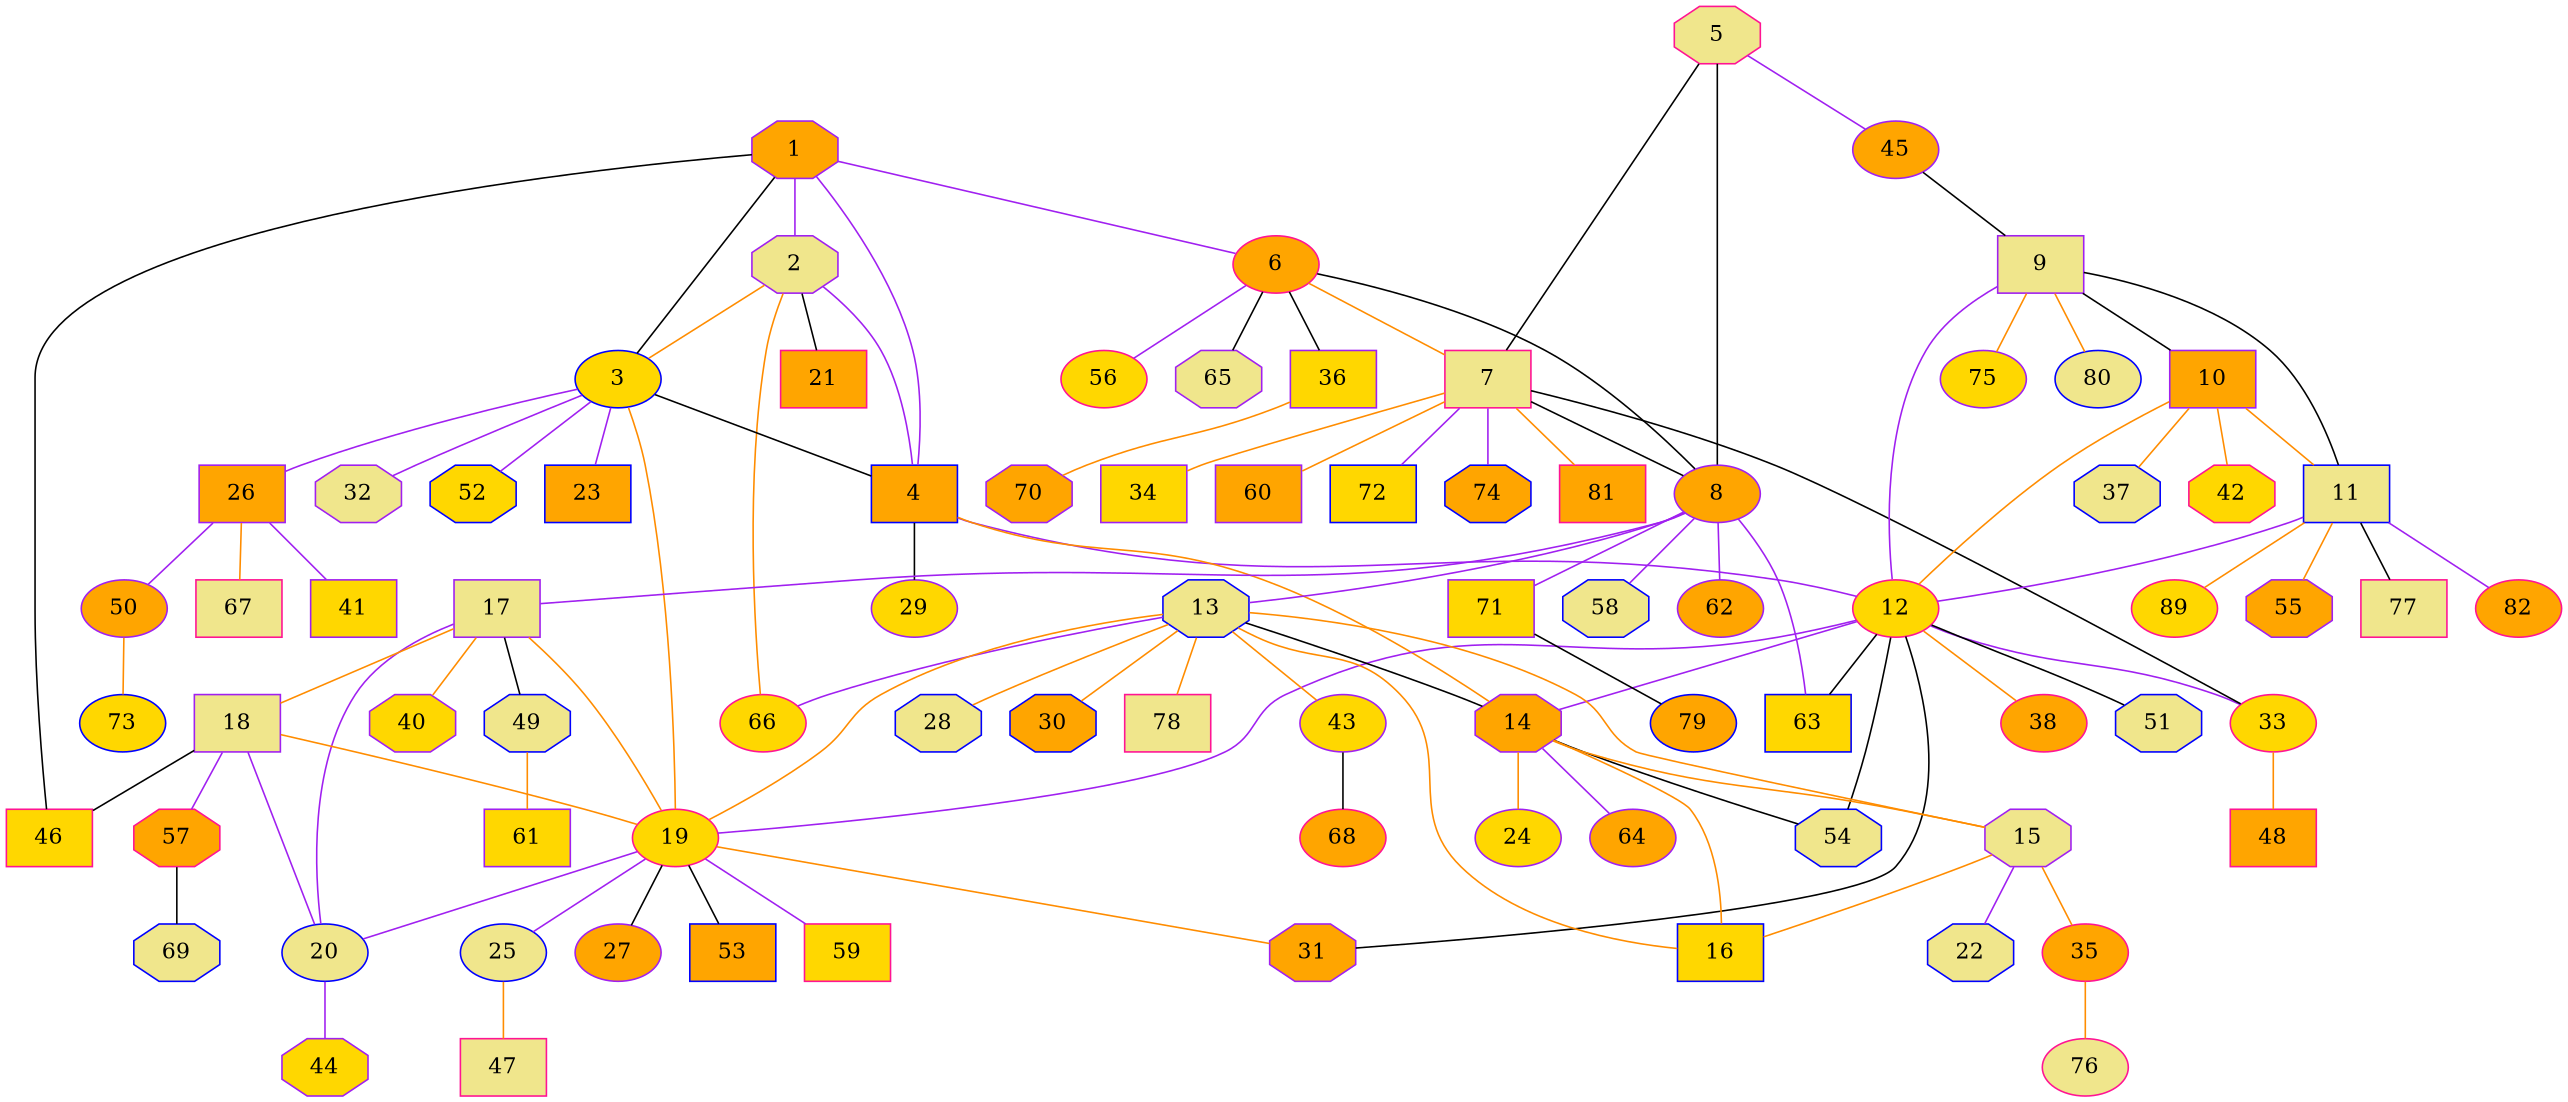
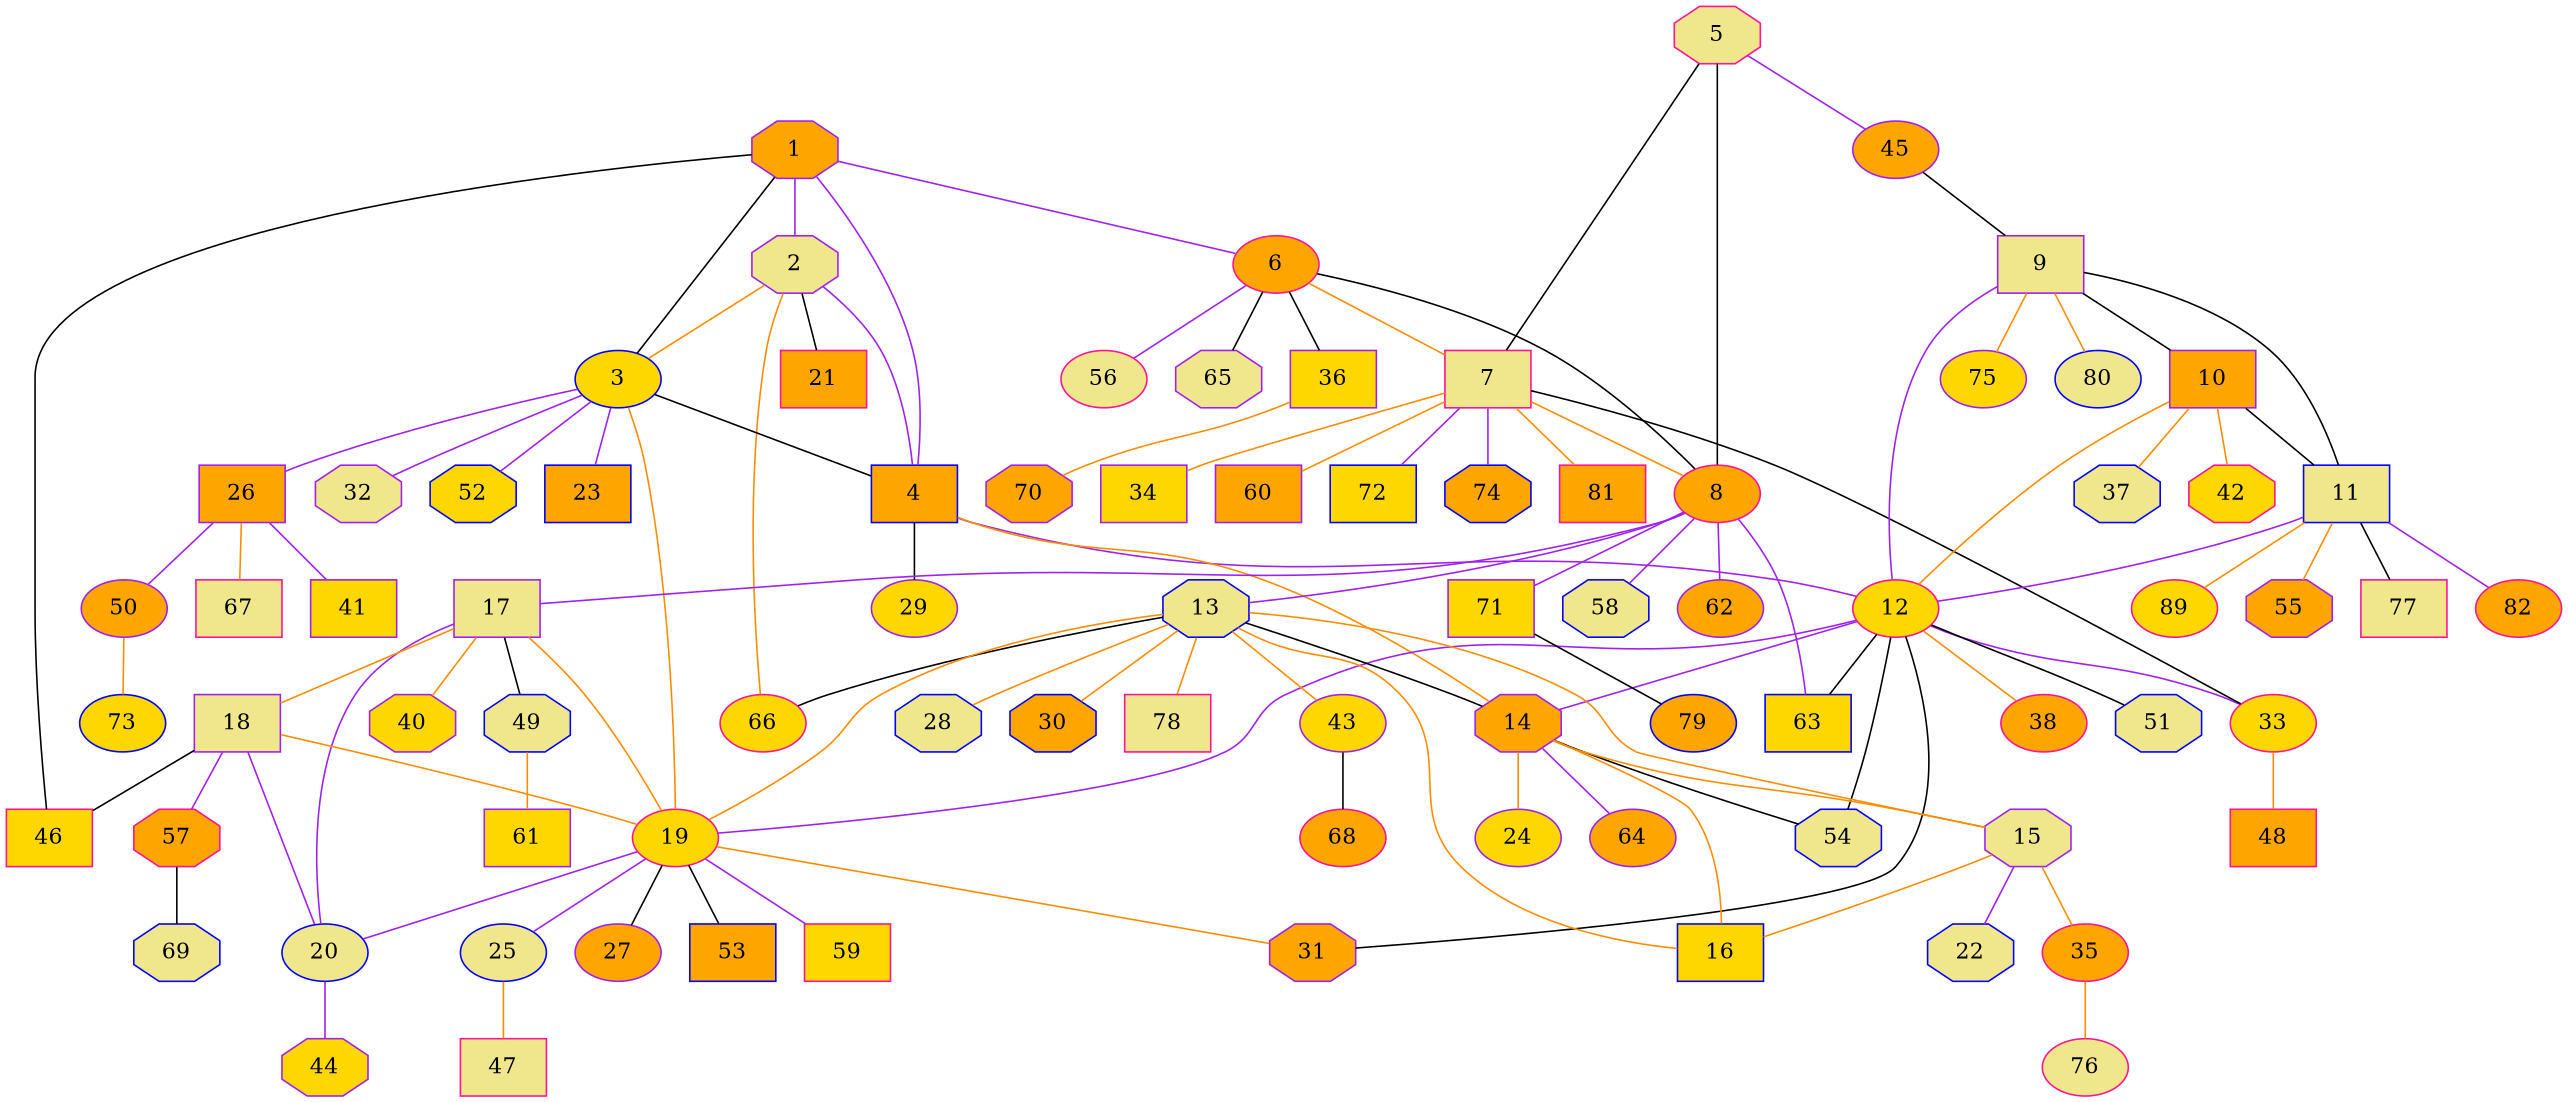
(1104, 379) -> (1104, 379)
(2280, 437) -> (2280, 437)
(1607, 439) -> (1607, 439)
(1717, 494) -> (1717, 494)
(896, 675) -> (896, 675)
